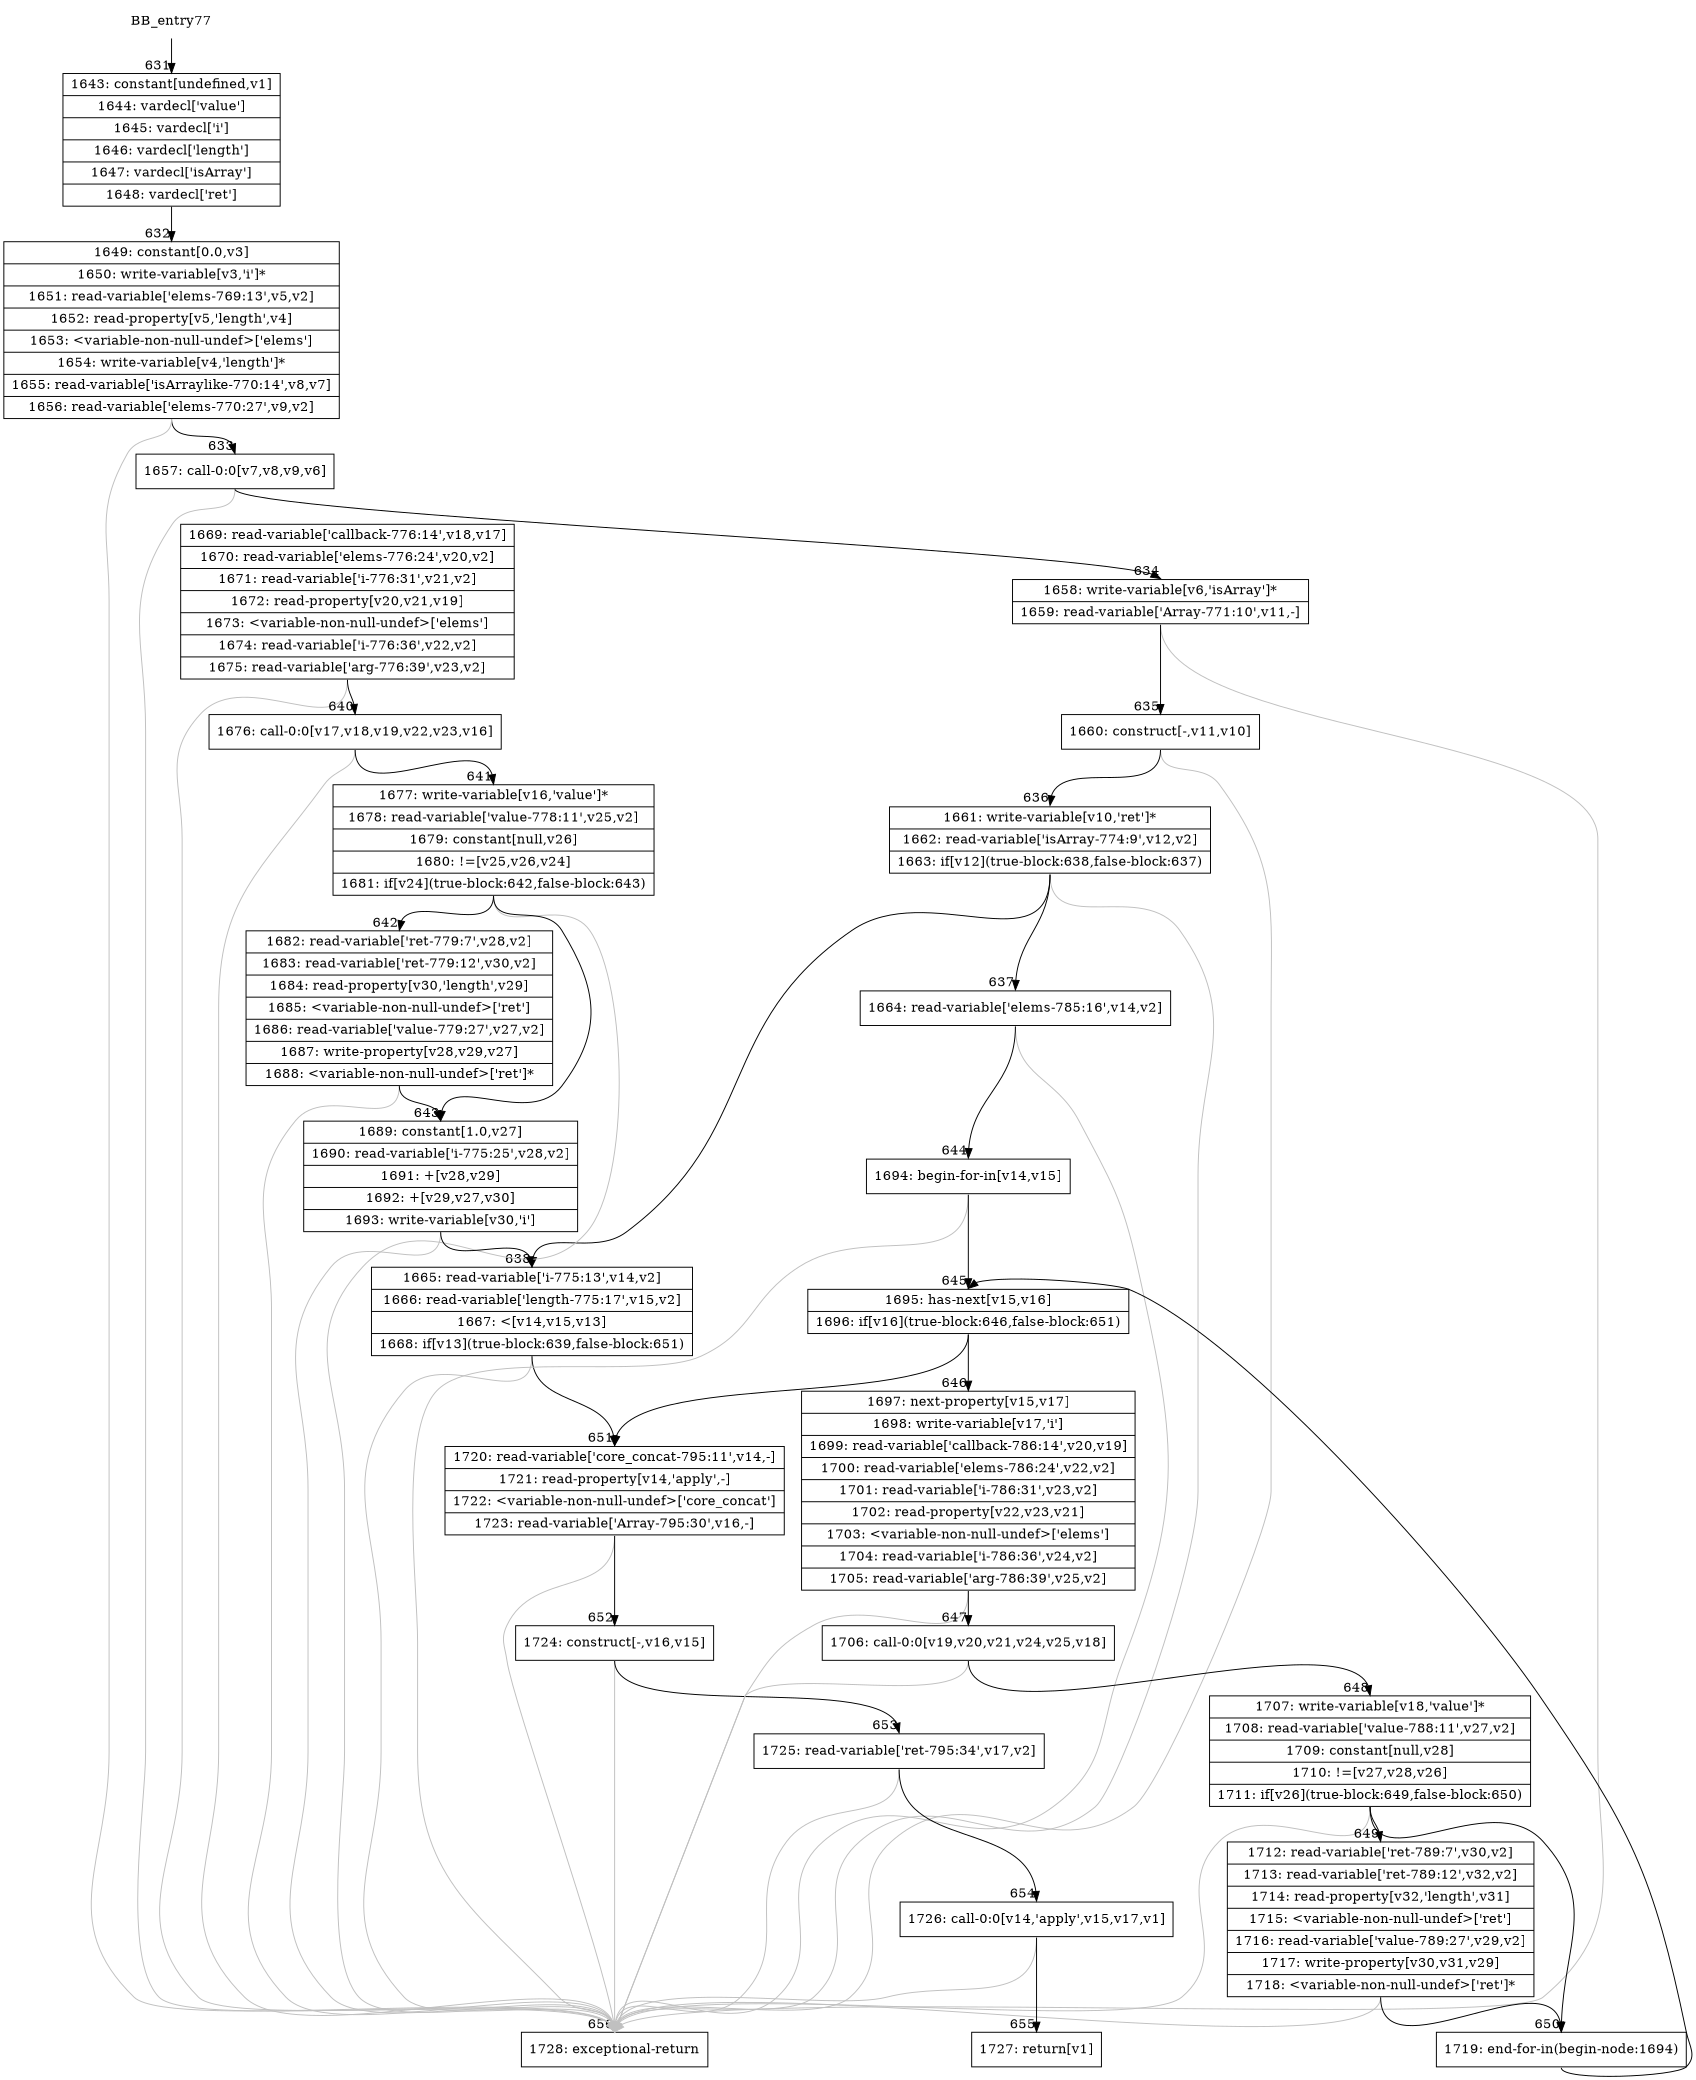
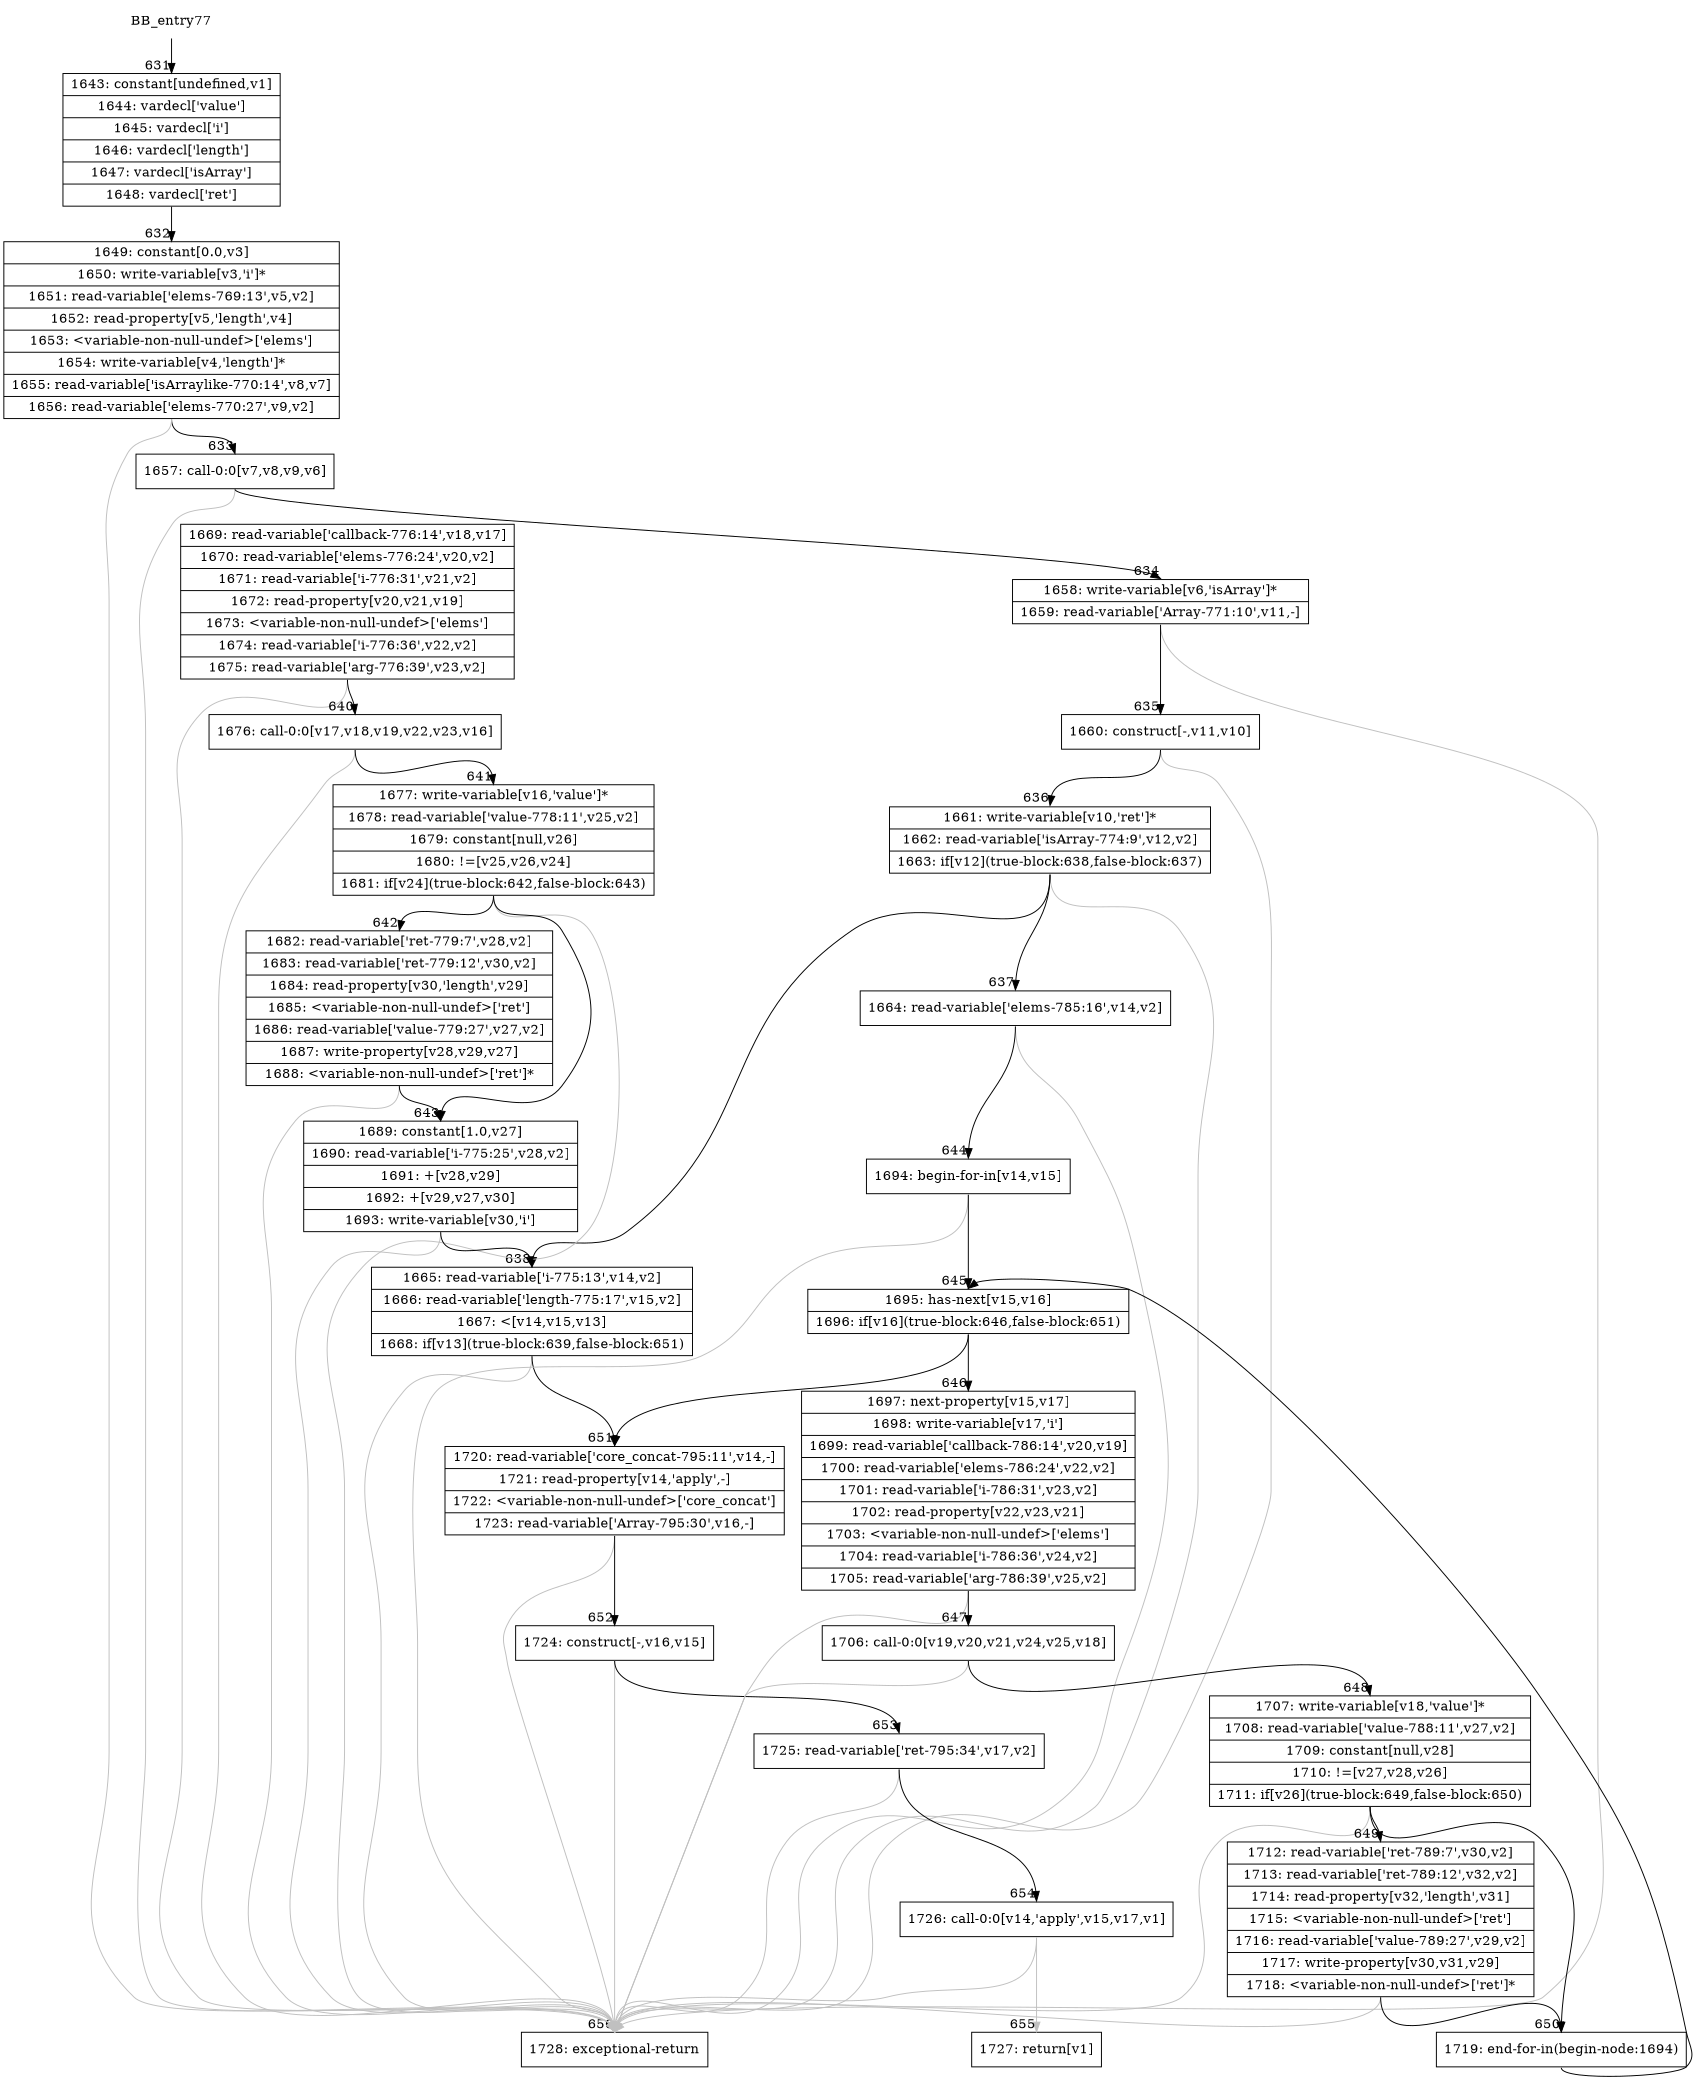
(1037, 1980) -> (1037, 1980)
